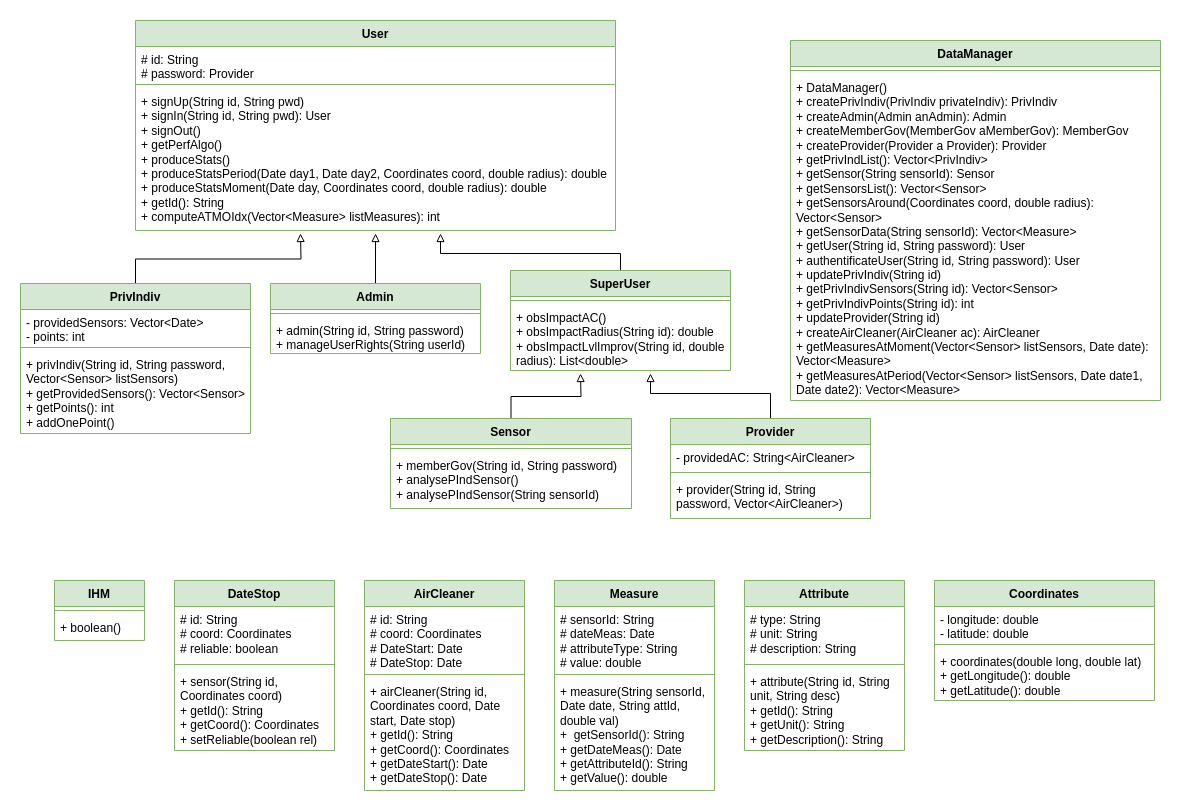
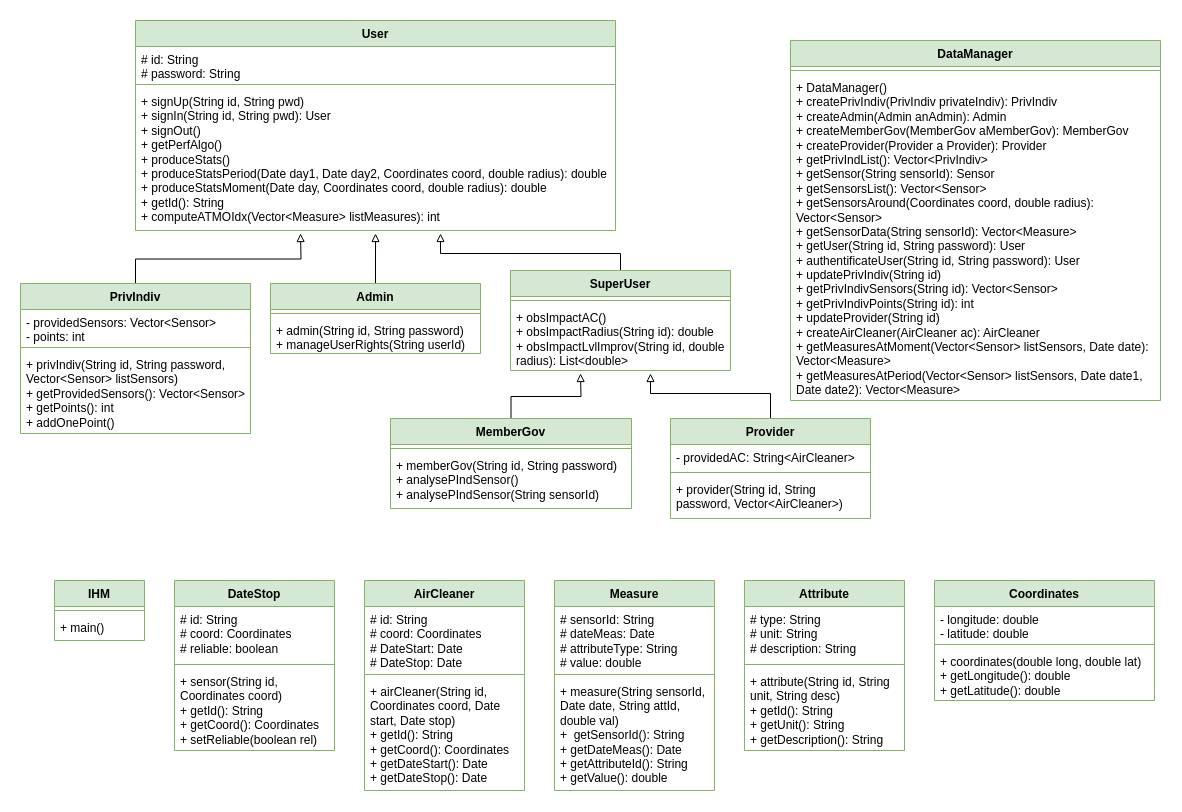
(202, 68) -> (196, 68)
(124, 331) -> (131, 331)
(511, 433) -> (511, 433)
(94, 629) -> (84, 629)
